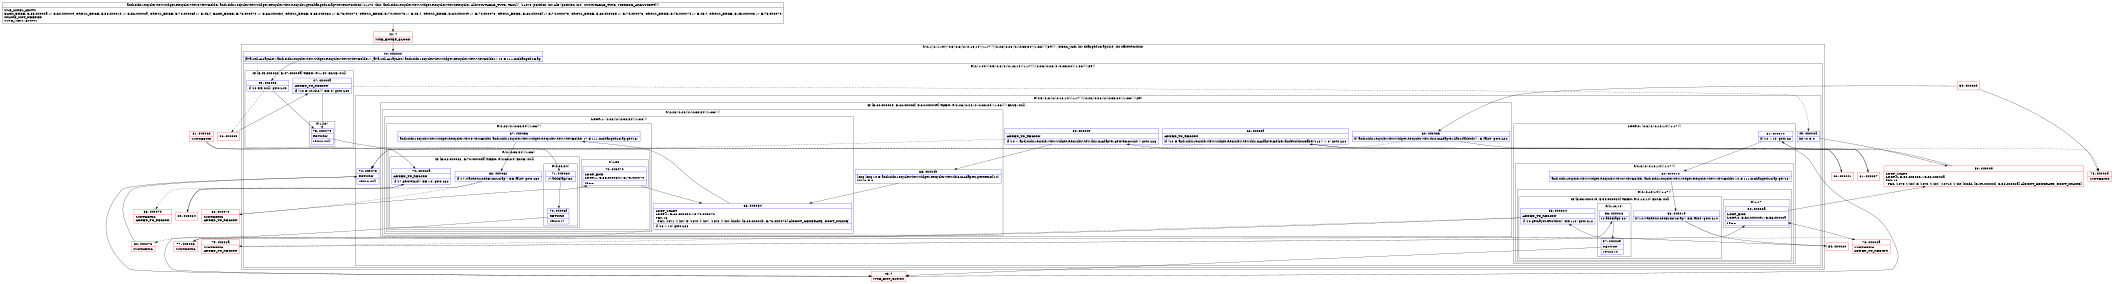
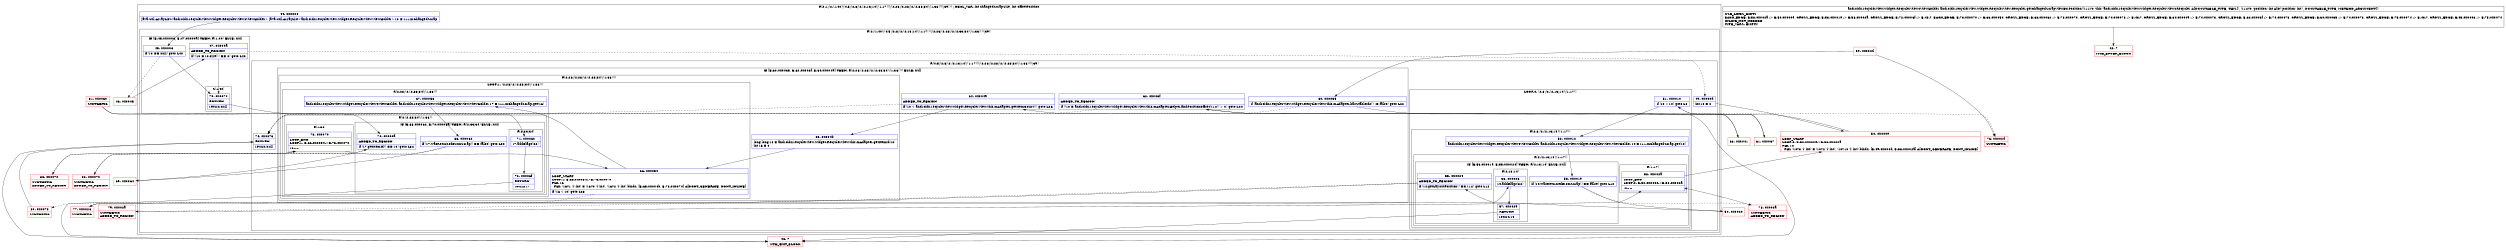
(393, 46) -> none
none -> (168, 153)
